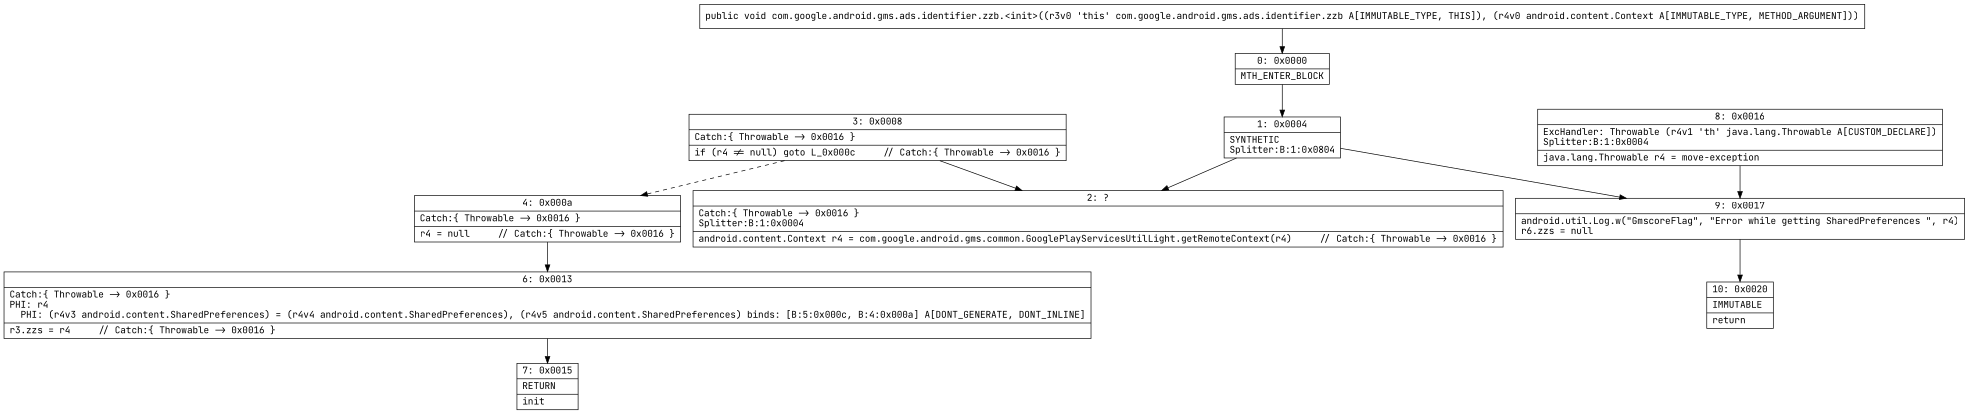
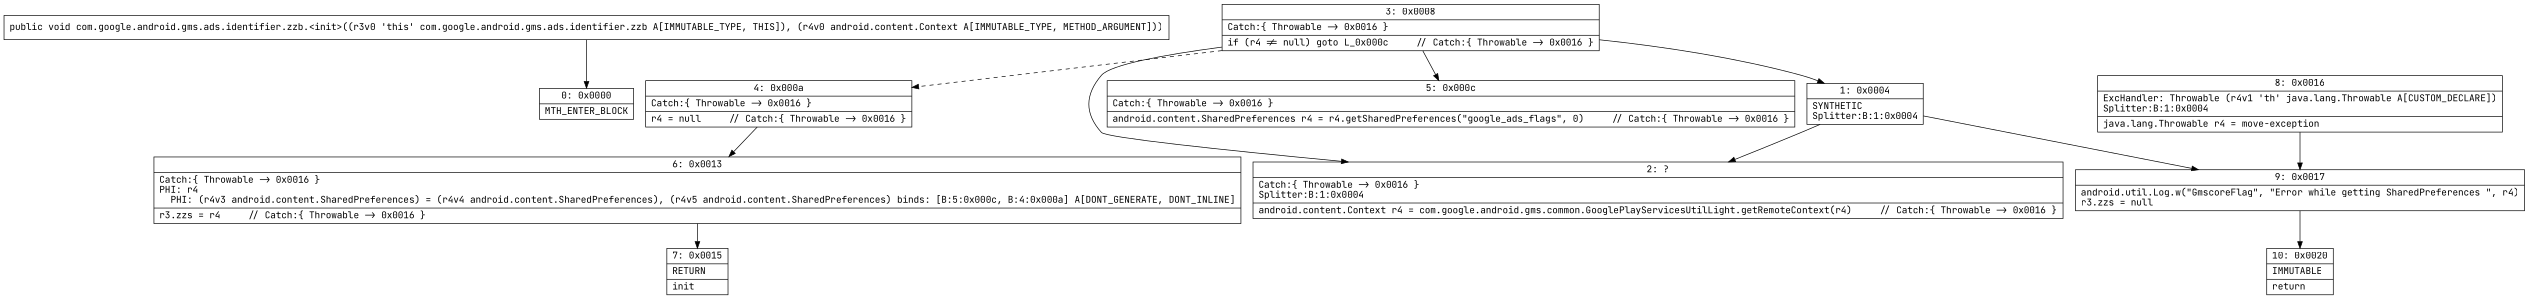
(1282, 97) -> (1710, 55)
none -> (1451, 104)
(1282, 150) -> (1865, 116)
(1557, 231) -> (2117, 203)
